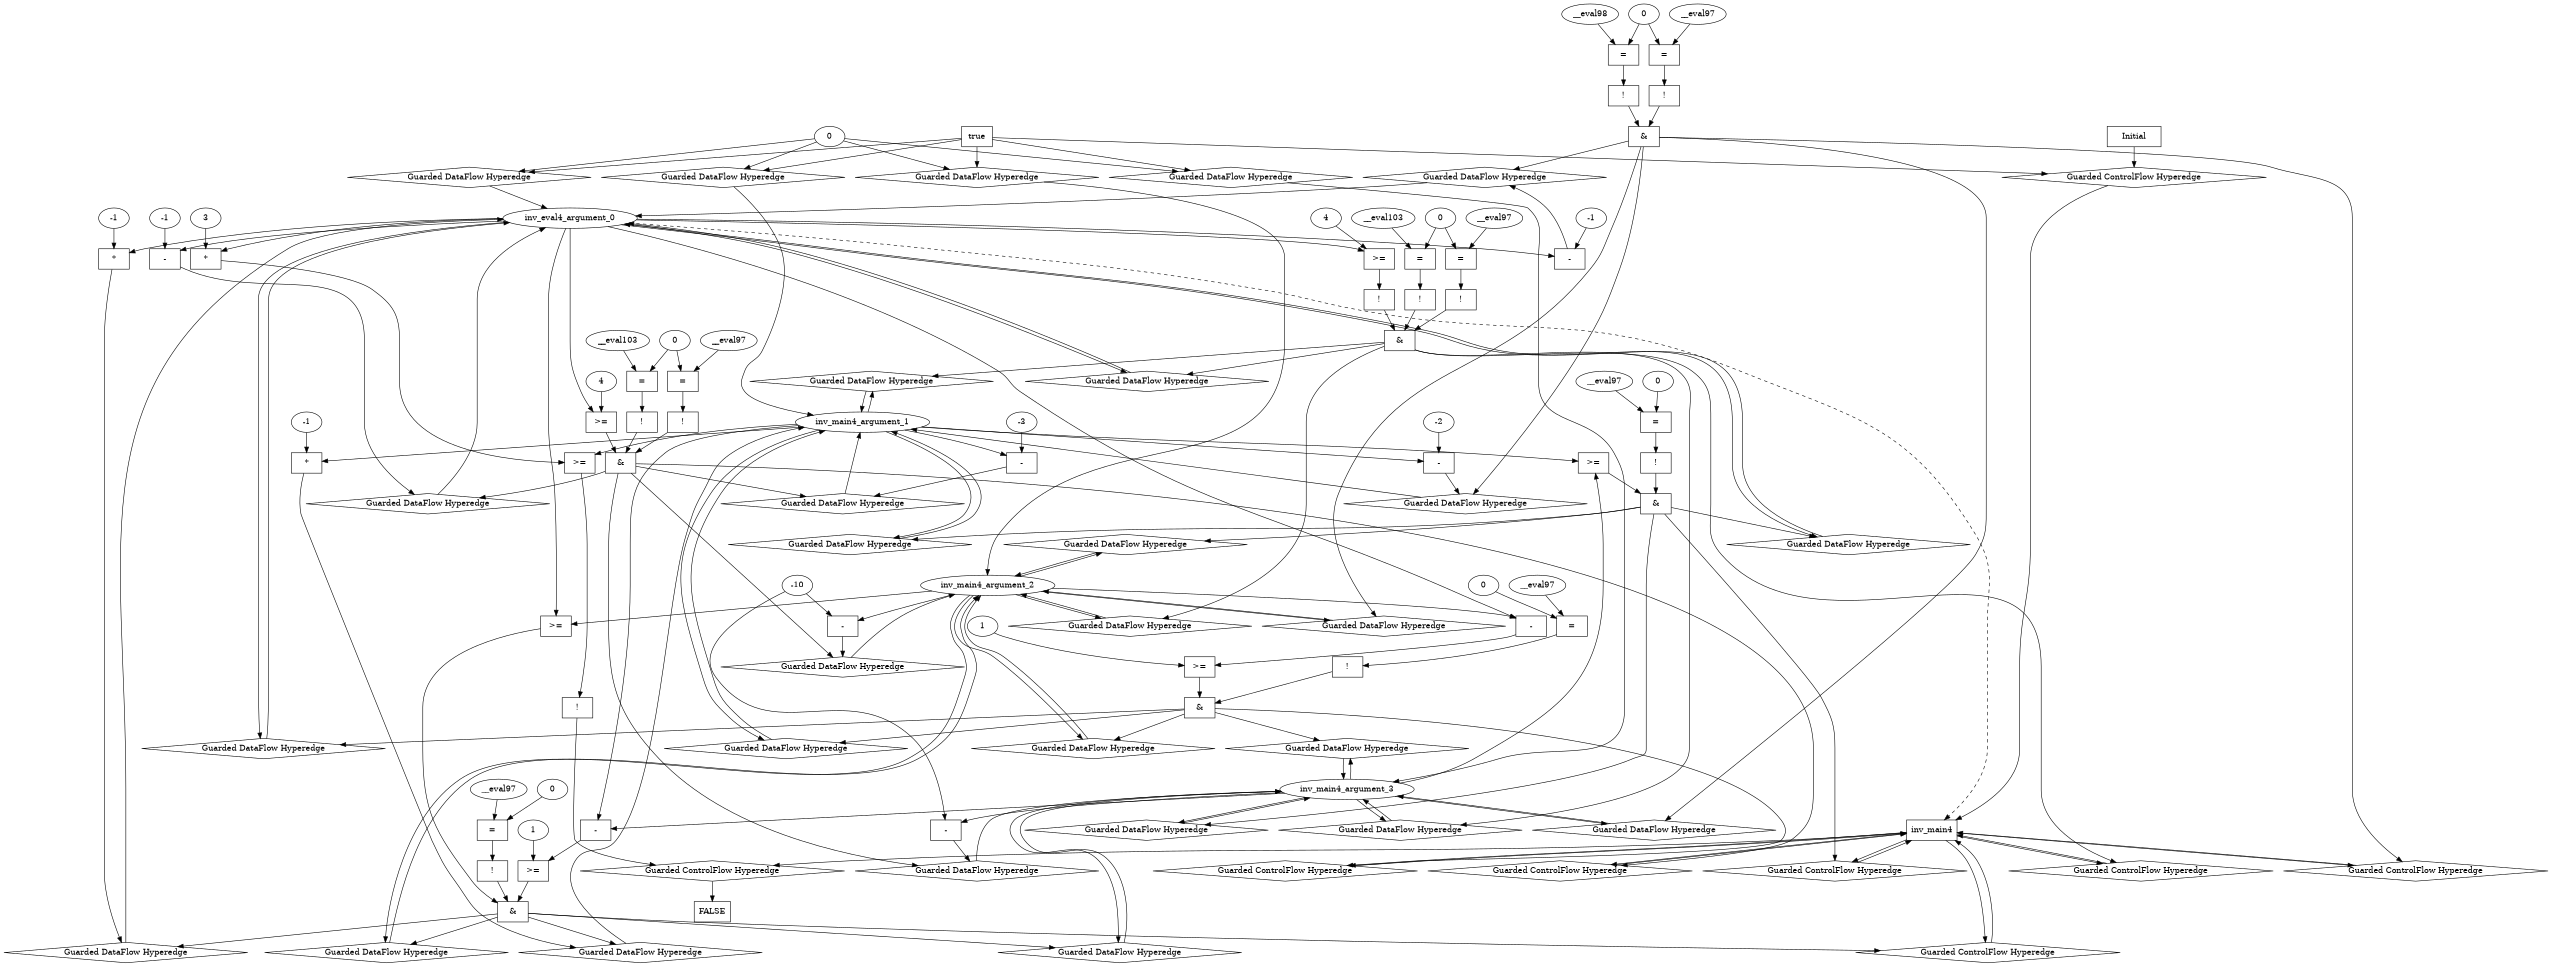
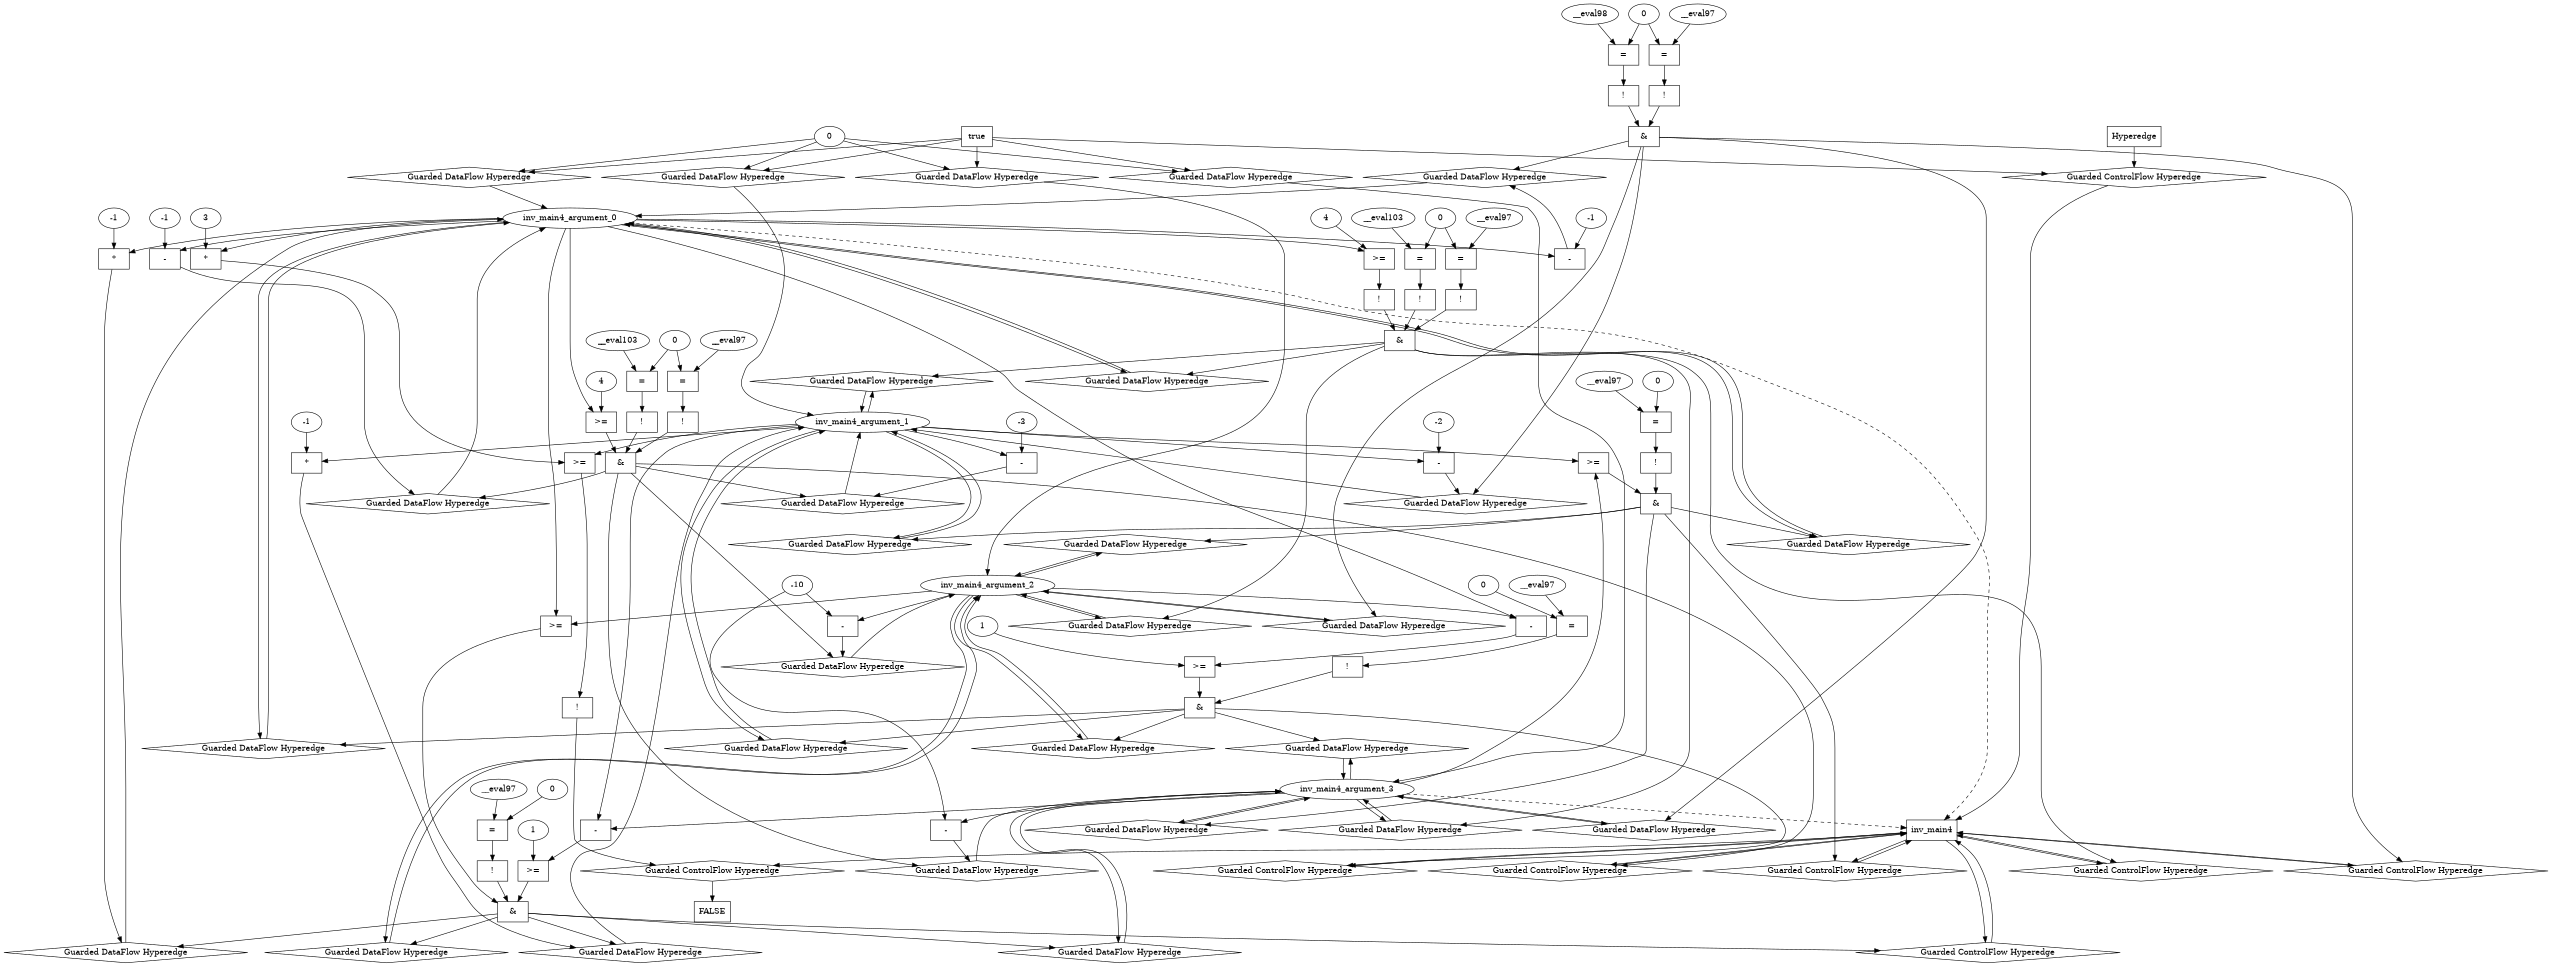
(2134, 137) -> (2134, 137)
(570, 218) -> (570, 218)
none -> (1654, 811)
